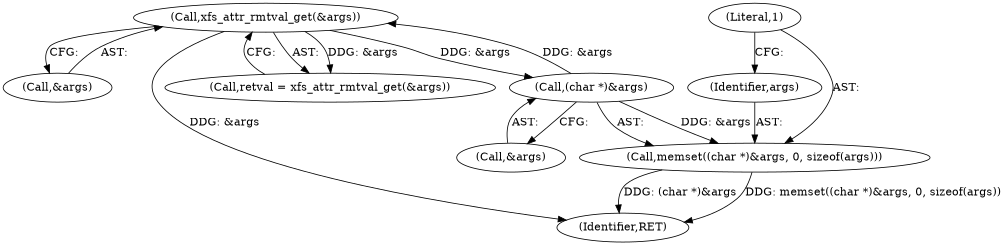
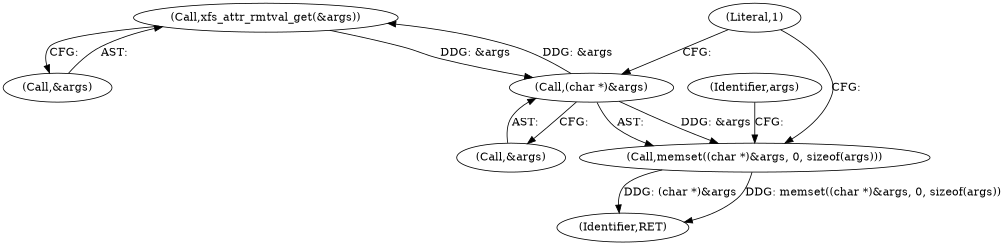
(755, 49) -> (679, 50)
(330, 88) -> none
(848, 88) -> (848, 88)
(771, 123) -> (771, 123)
(296, 169) -> none
